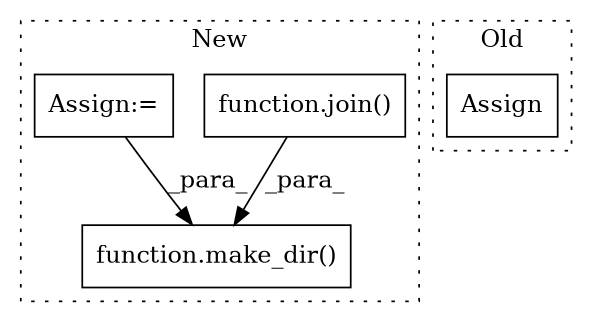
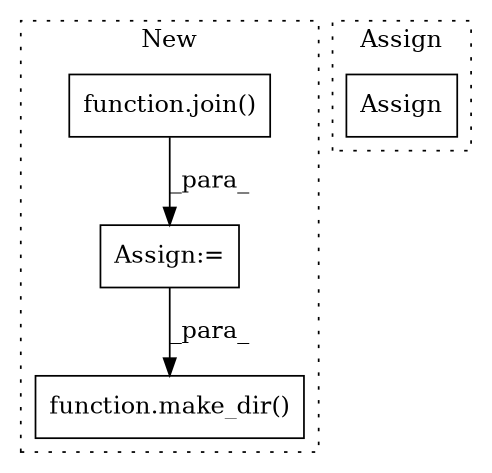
(502, 41) -> (402, 41)
(265, 173) -> (170, 172)
